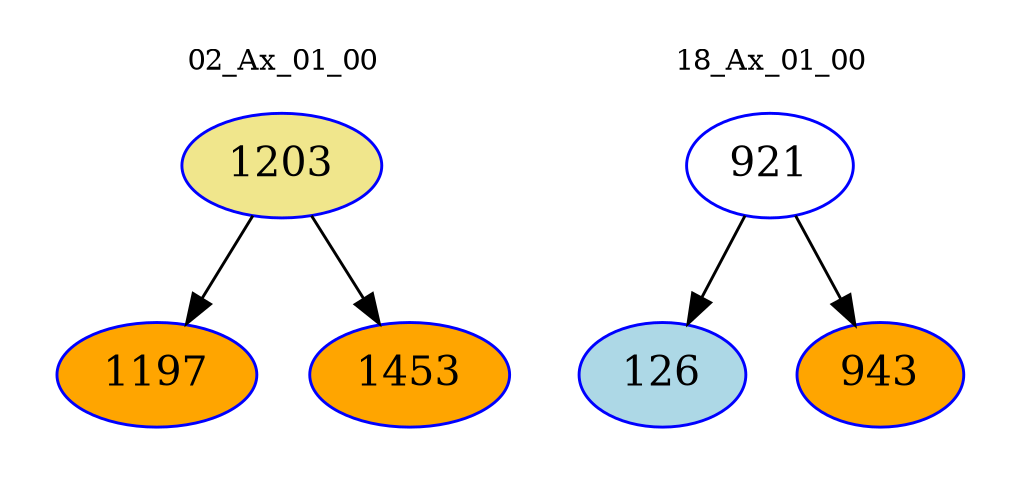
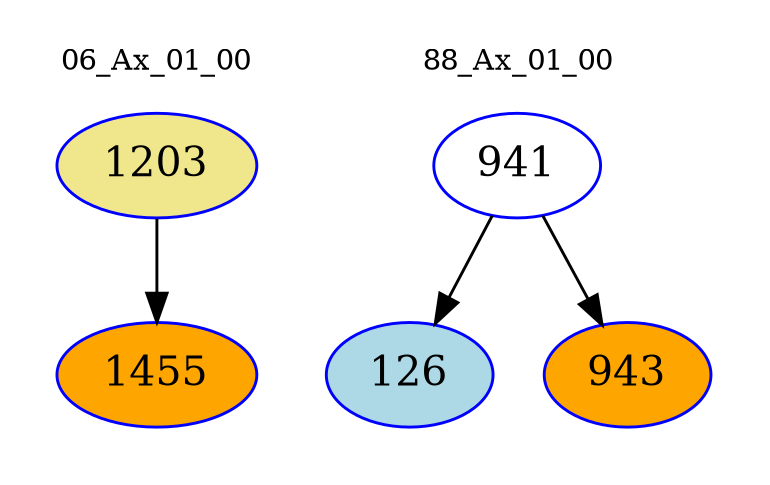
(283, 62) -> (157, 62)
(771, 62) -> (519, 62)
(770, 166) -> (517, 166)
(157, 375) -> none
(410, 375) -> (157, 375)
